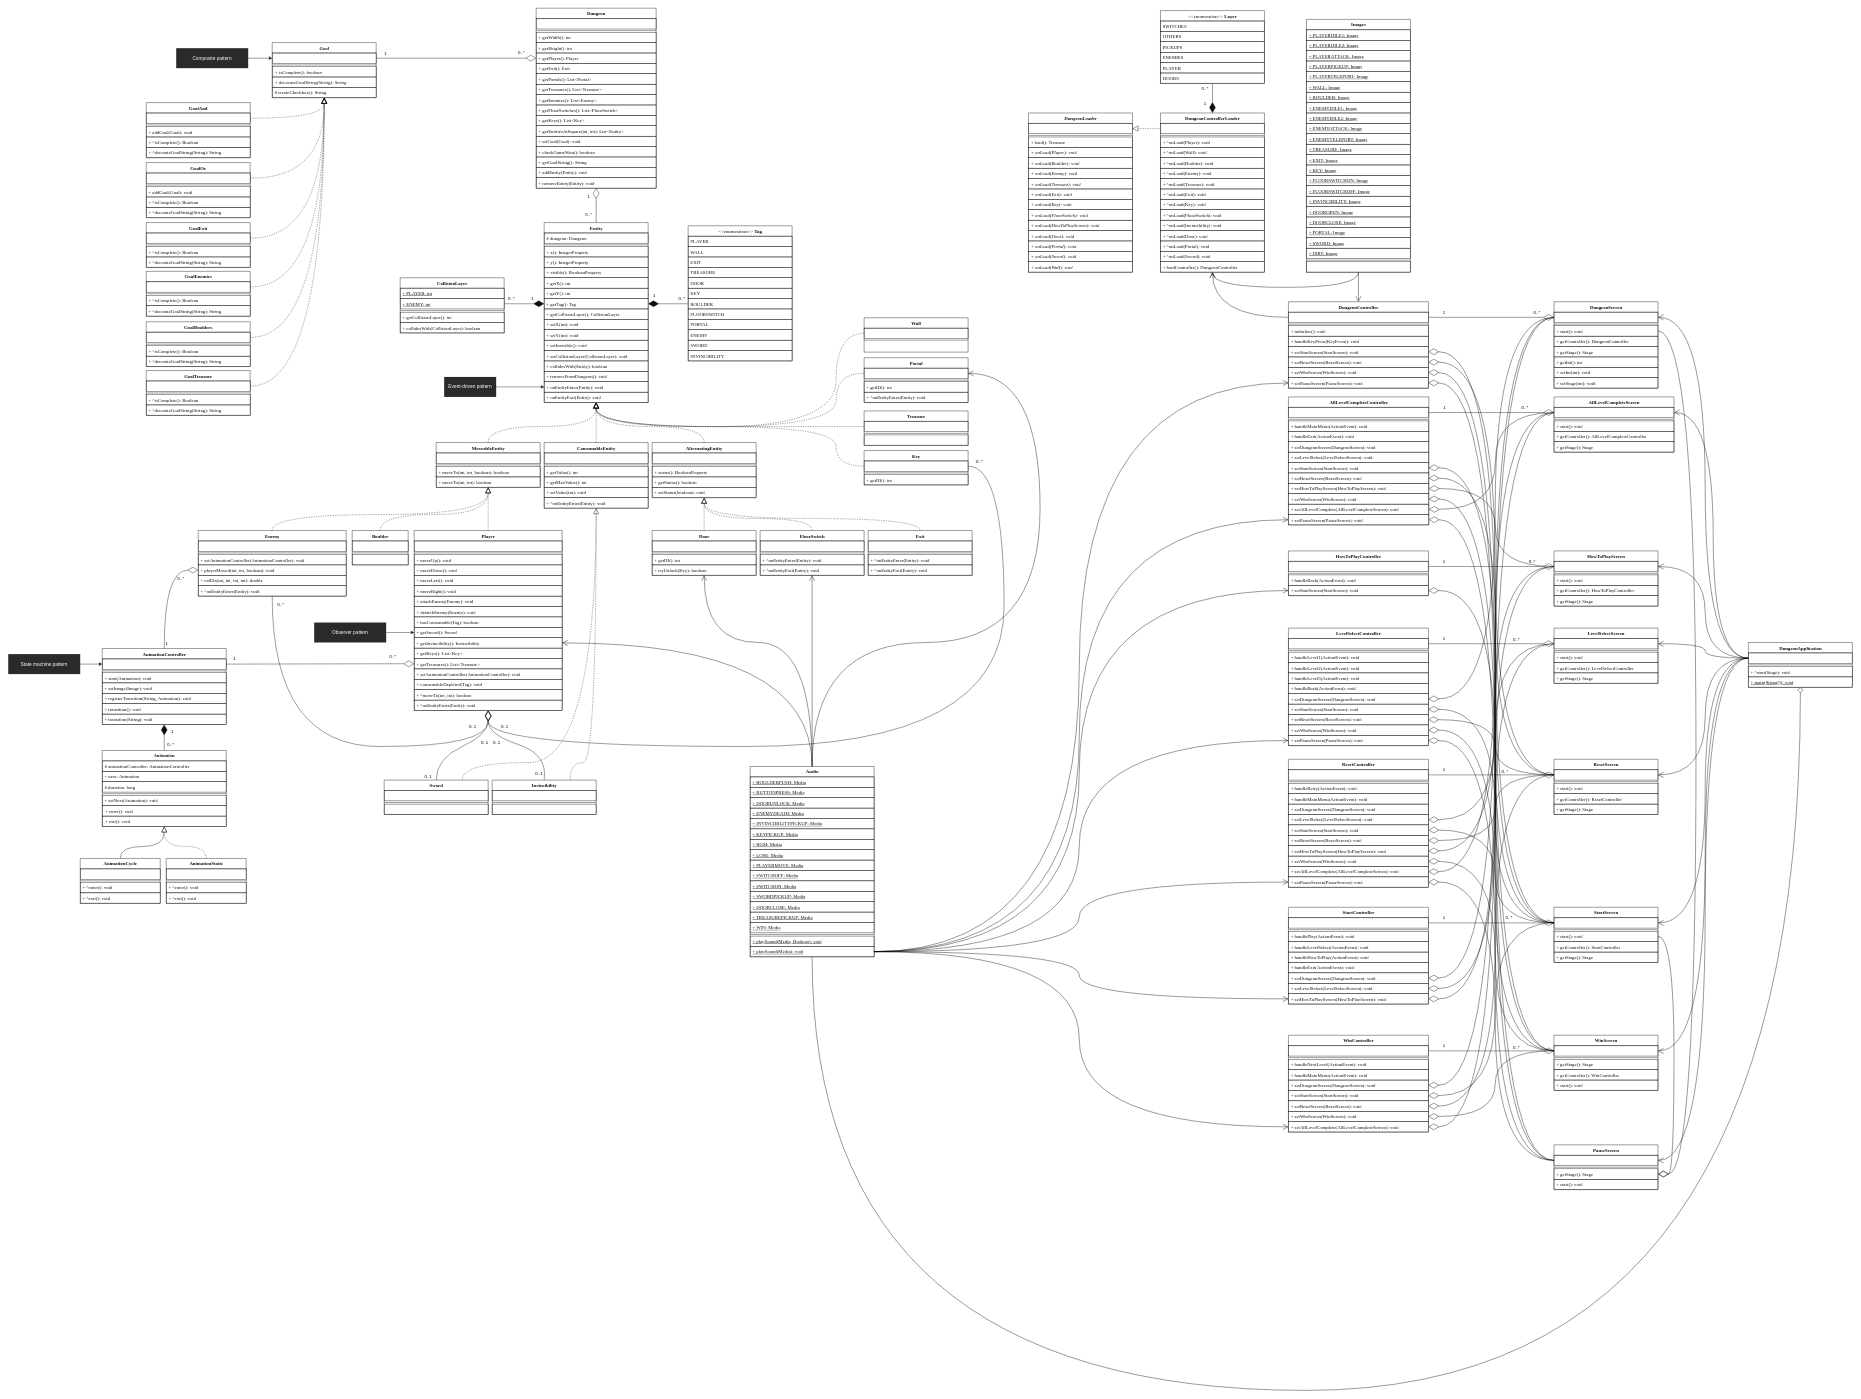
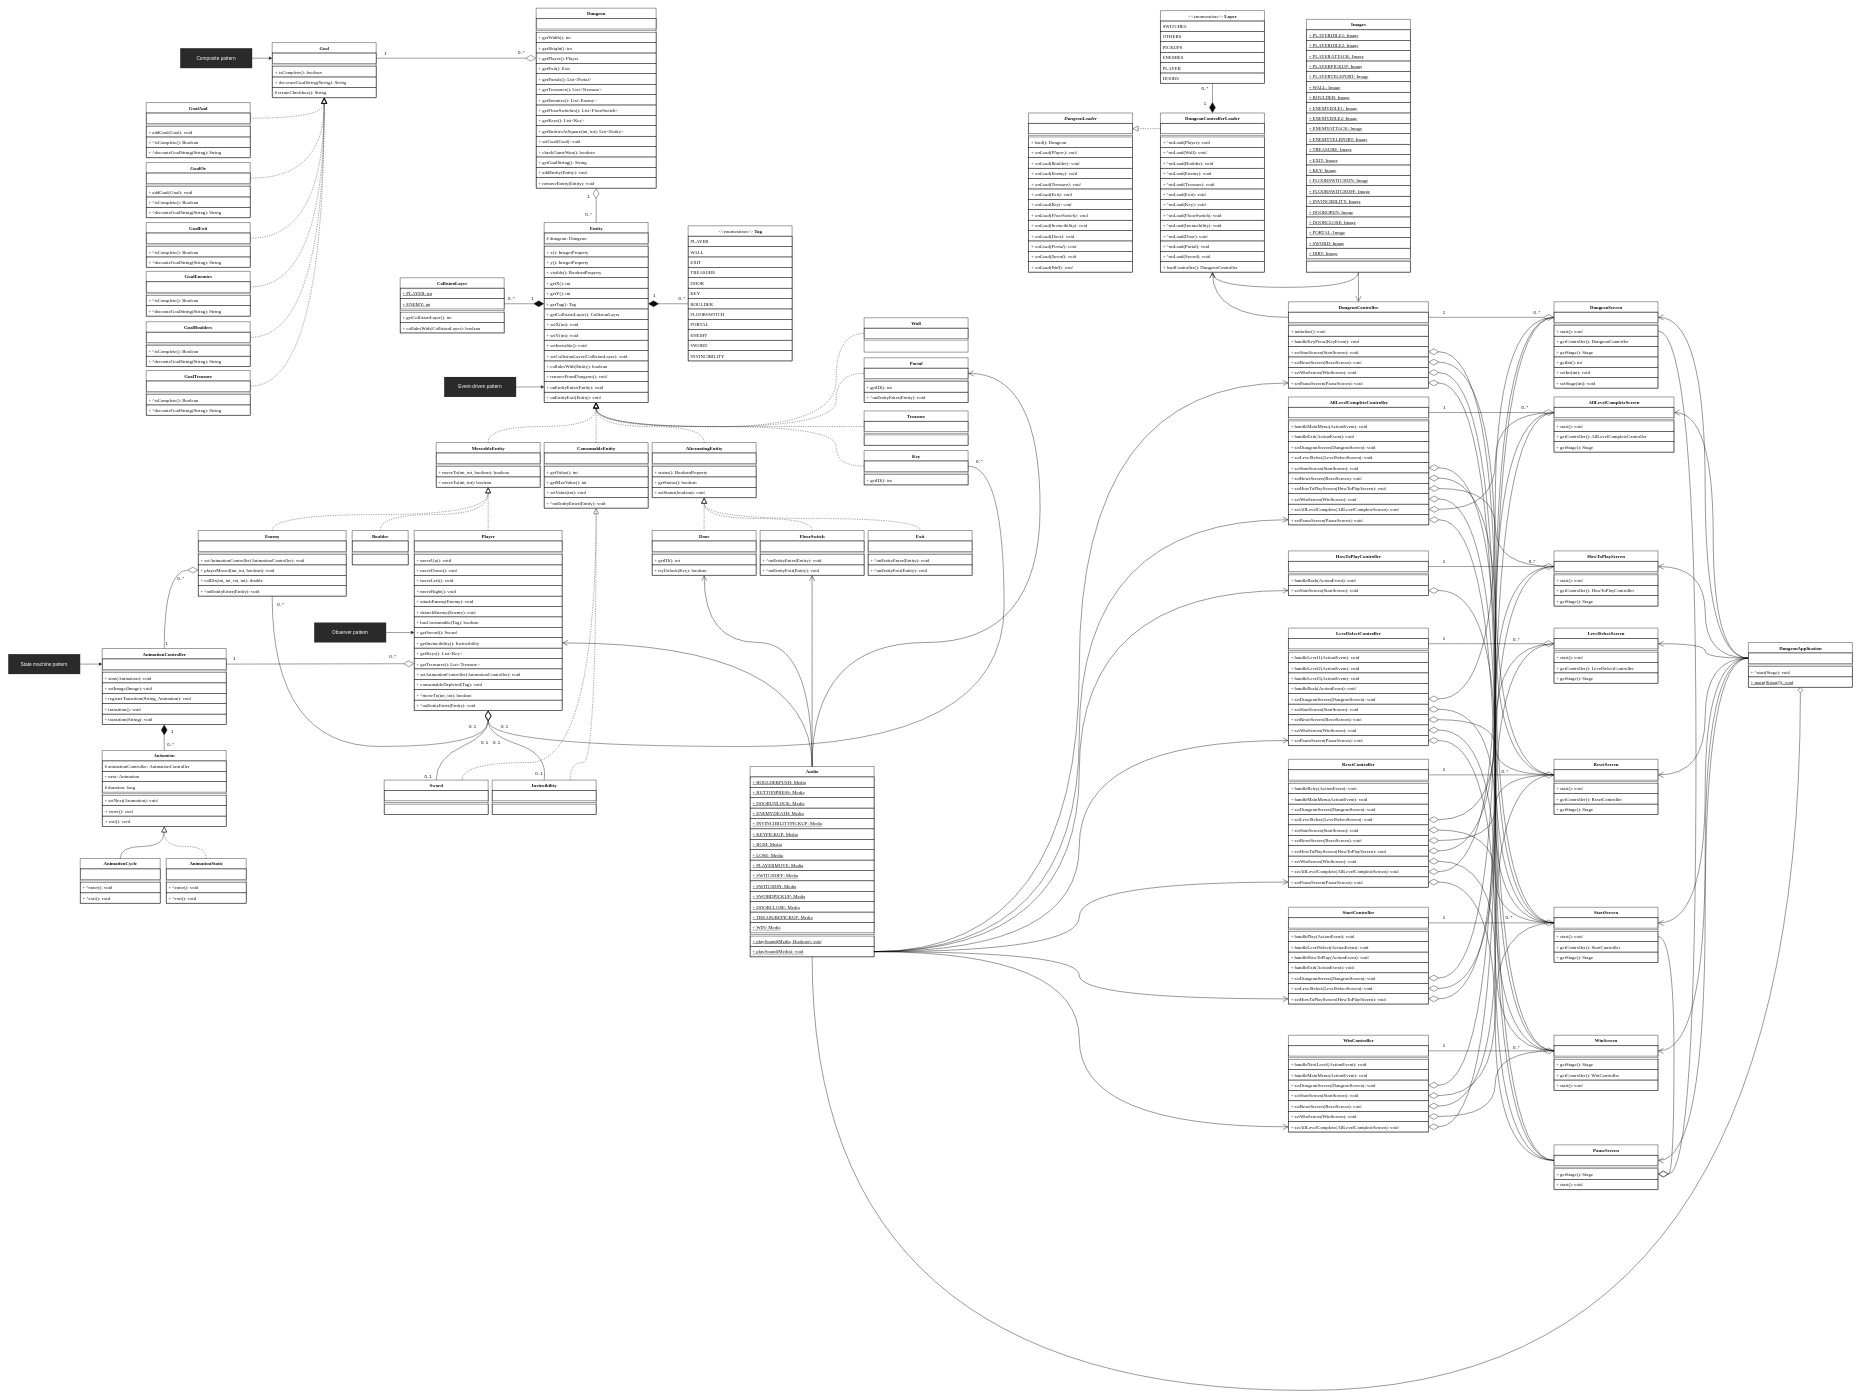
(212, 58) -> (216, 58)
(1053, 143) -> (1051, 143)
(1070, 226) -> (1064, 226)
(470, 387) -> (480, 387)
